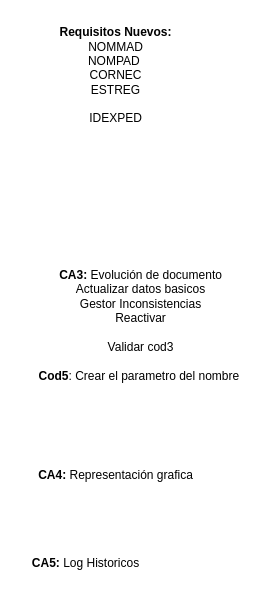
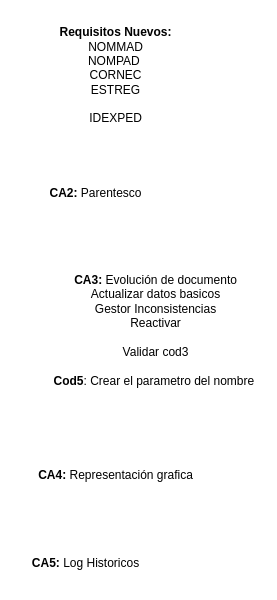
none -> (96, 194)
(141, 326) -> (156, 331)
